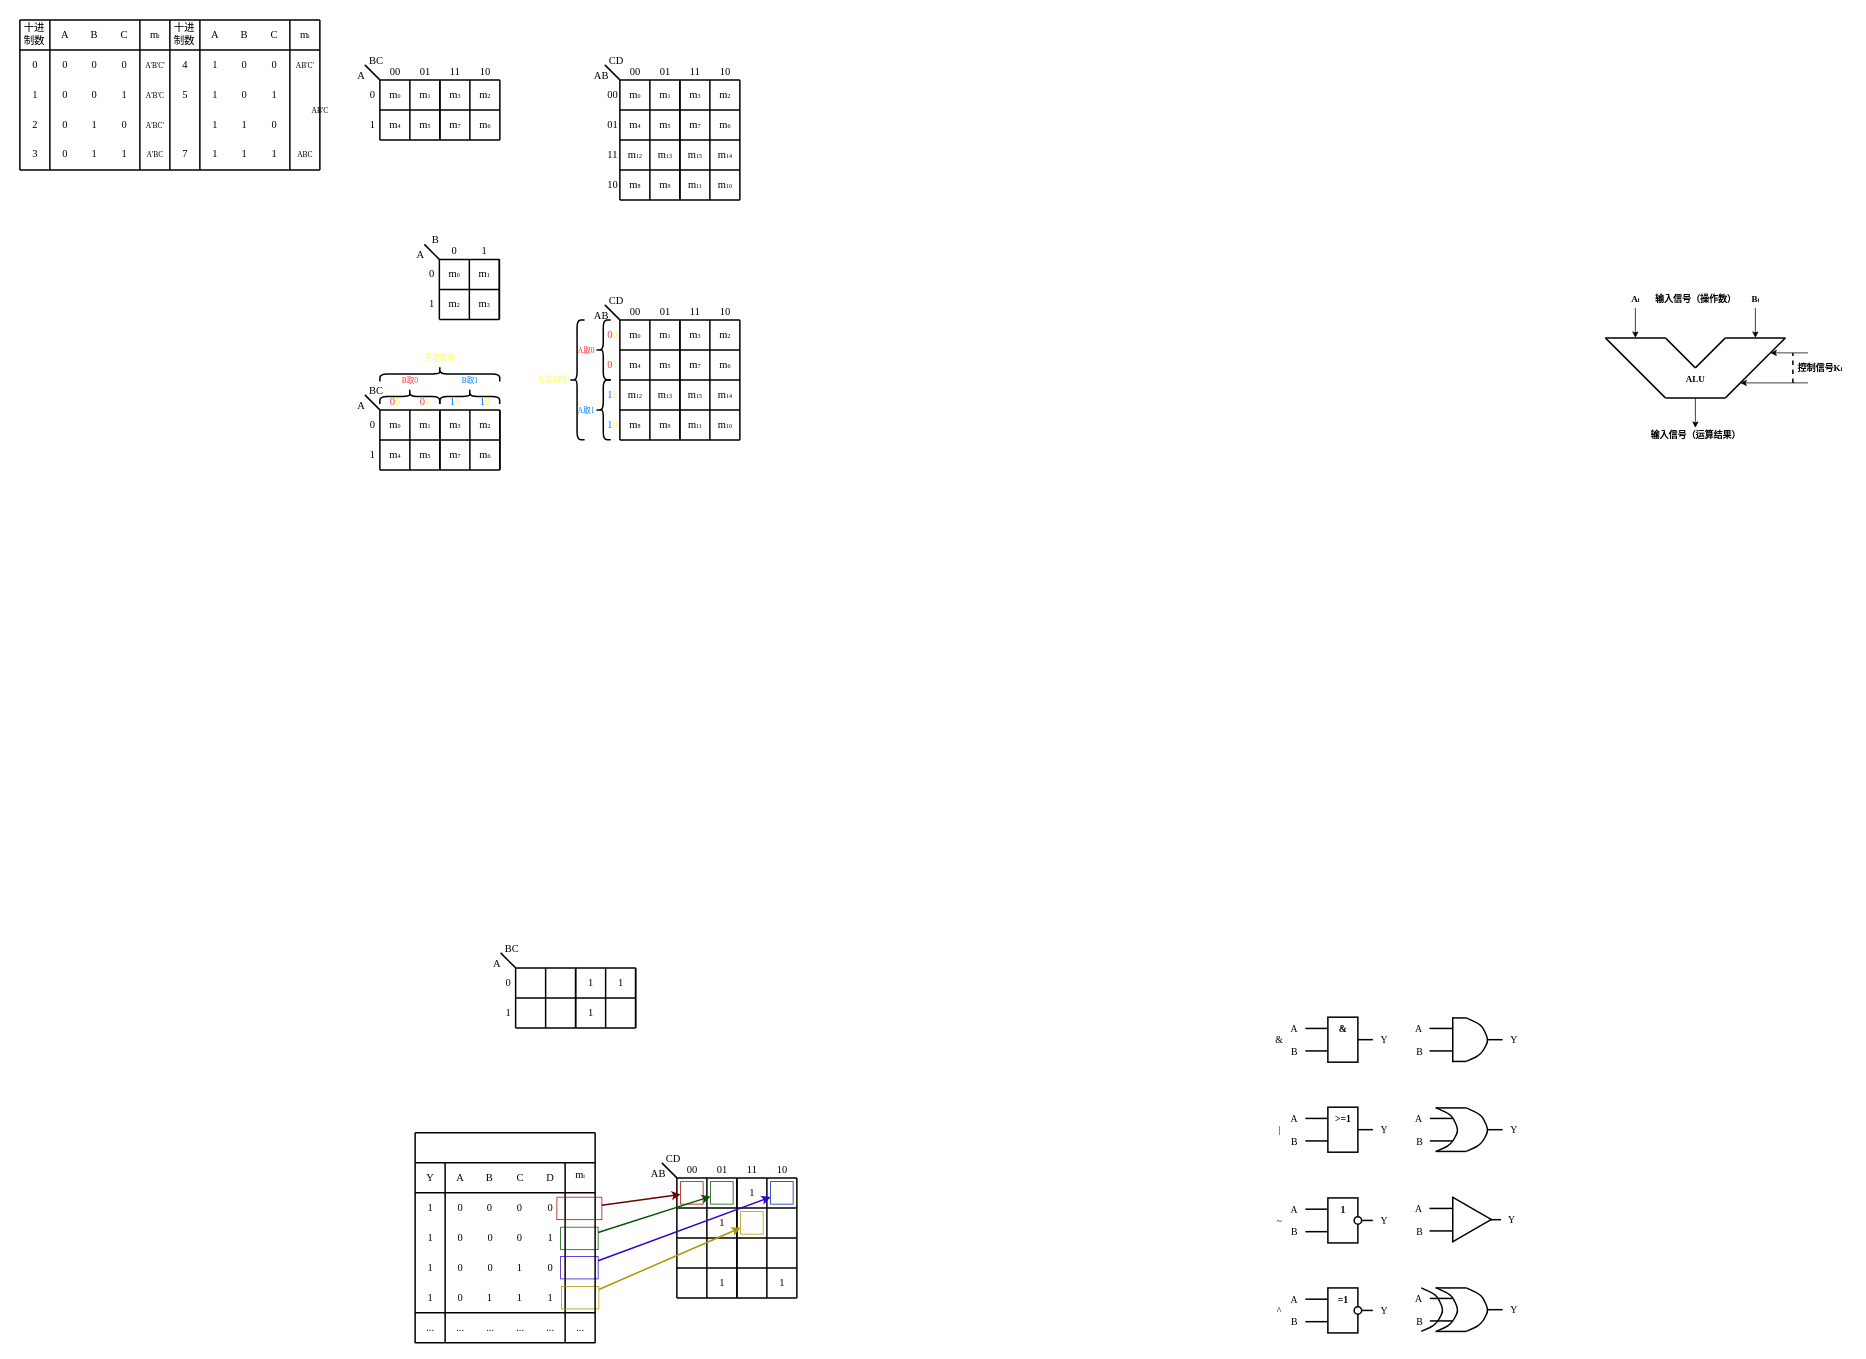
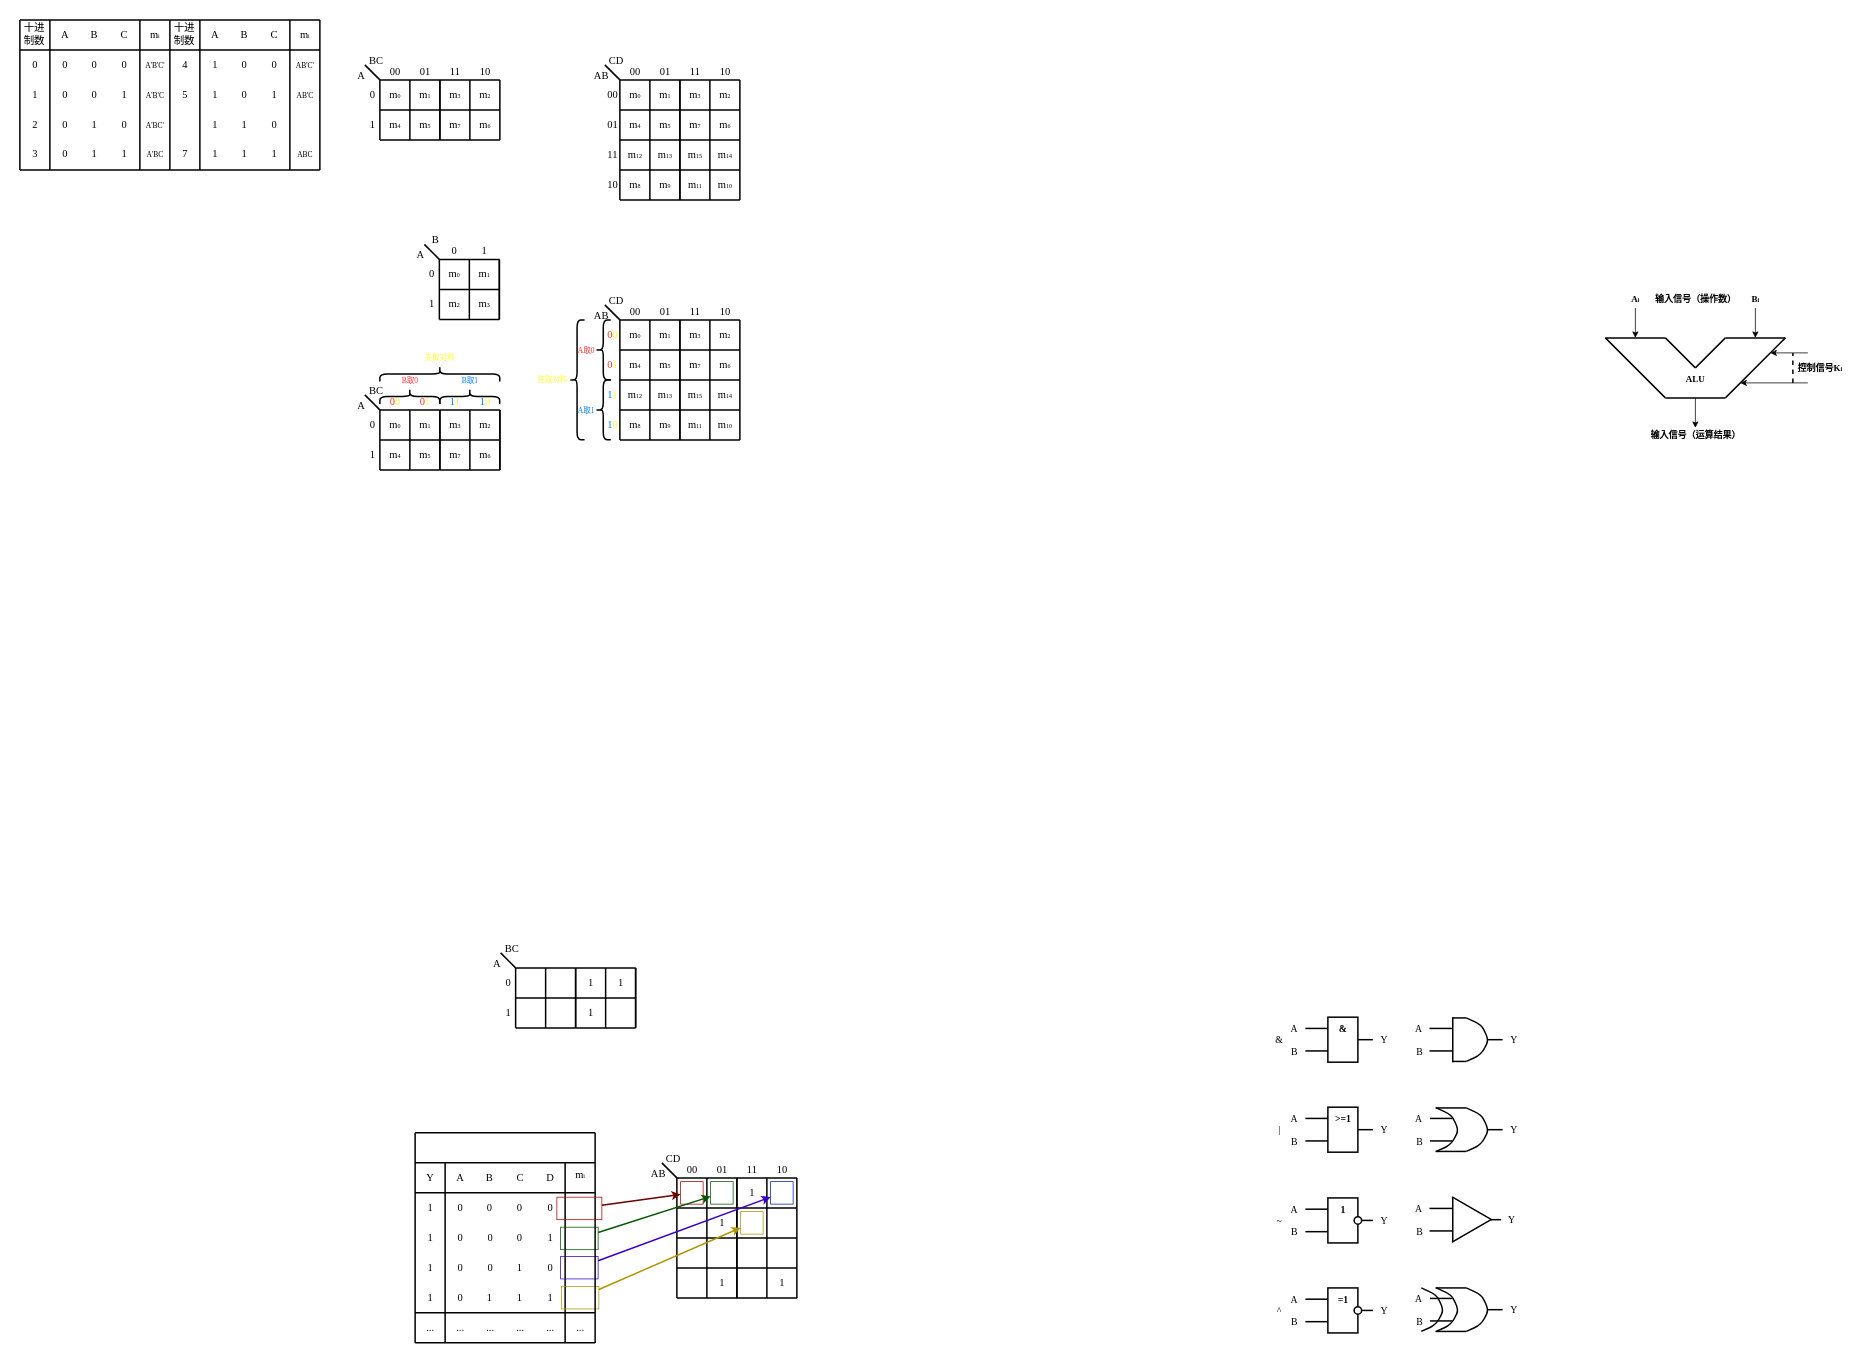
(320, 110) -> (305, 95)
